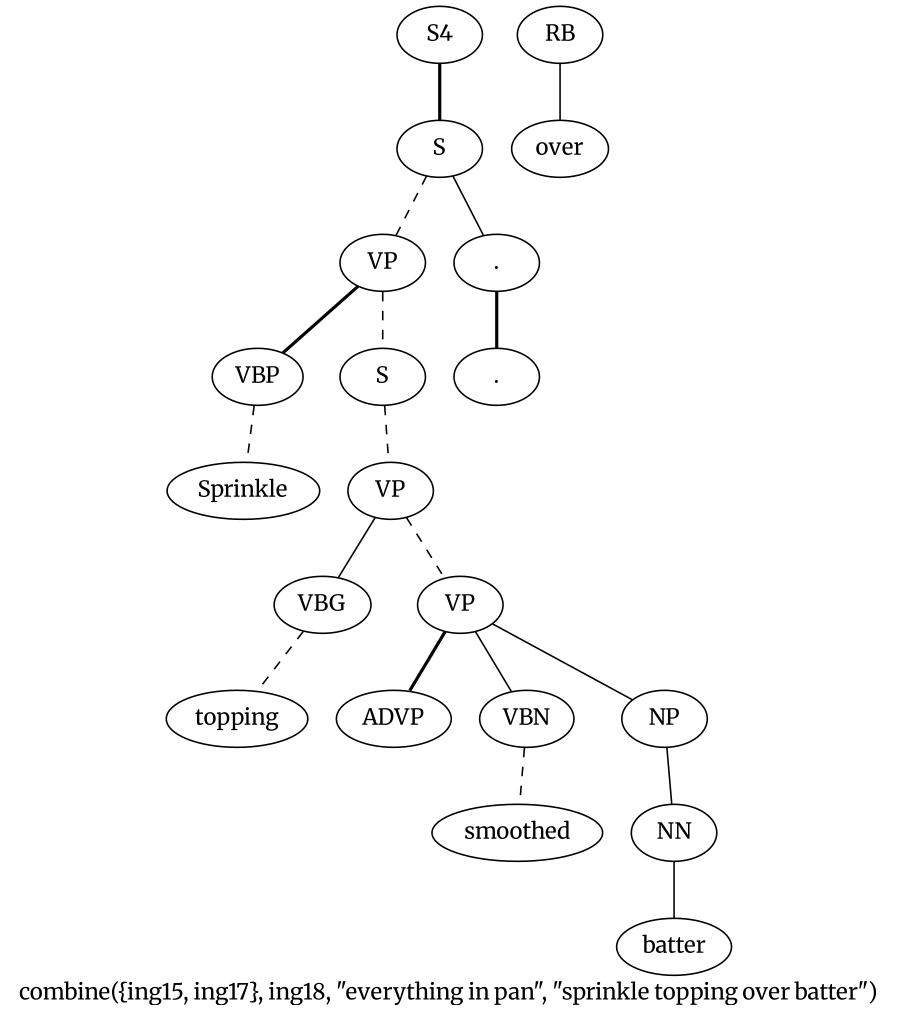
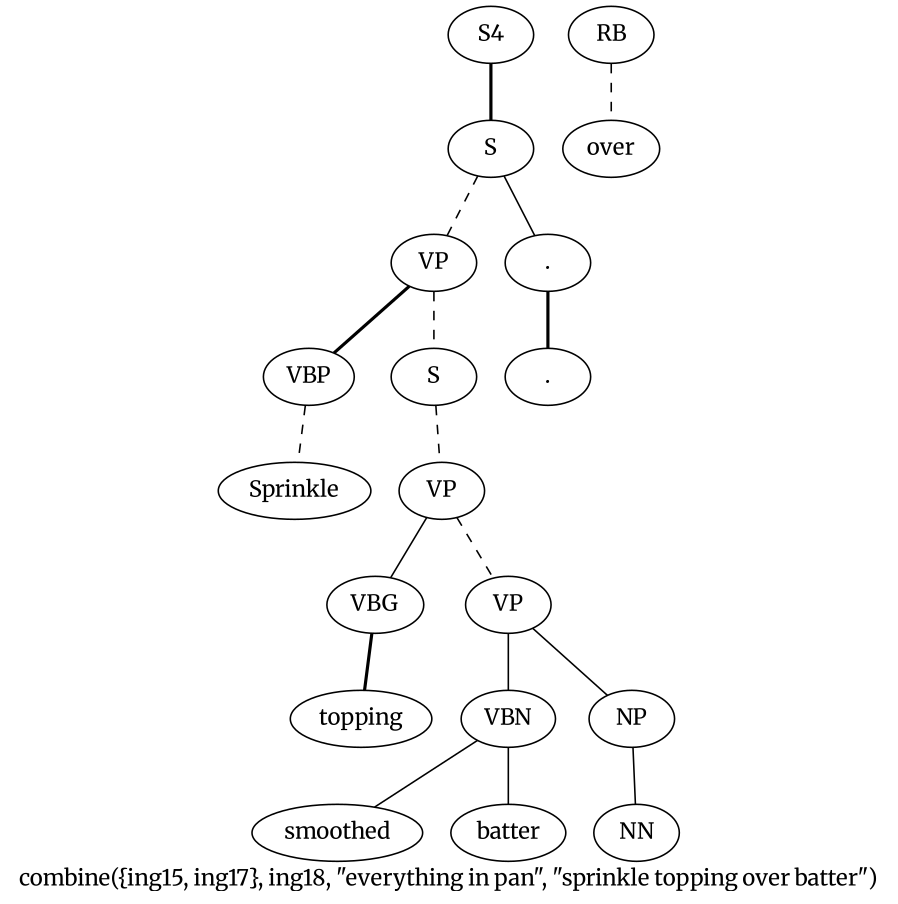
(560, 92) -> (611, 92)
(280, 661) -> (368, 662)
(394, 719) -> none
(522, 776) -> (426, 774)
(674, 890) -> (508, 776)
